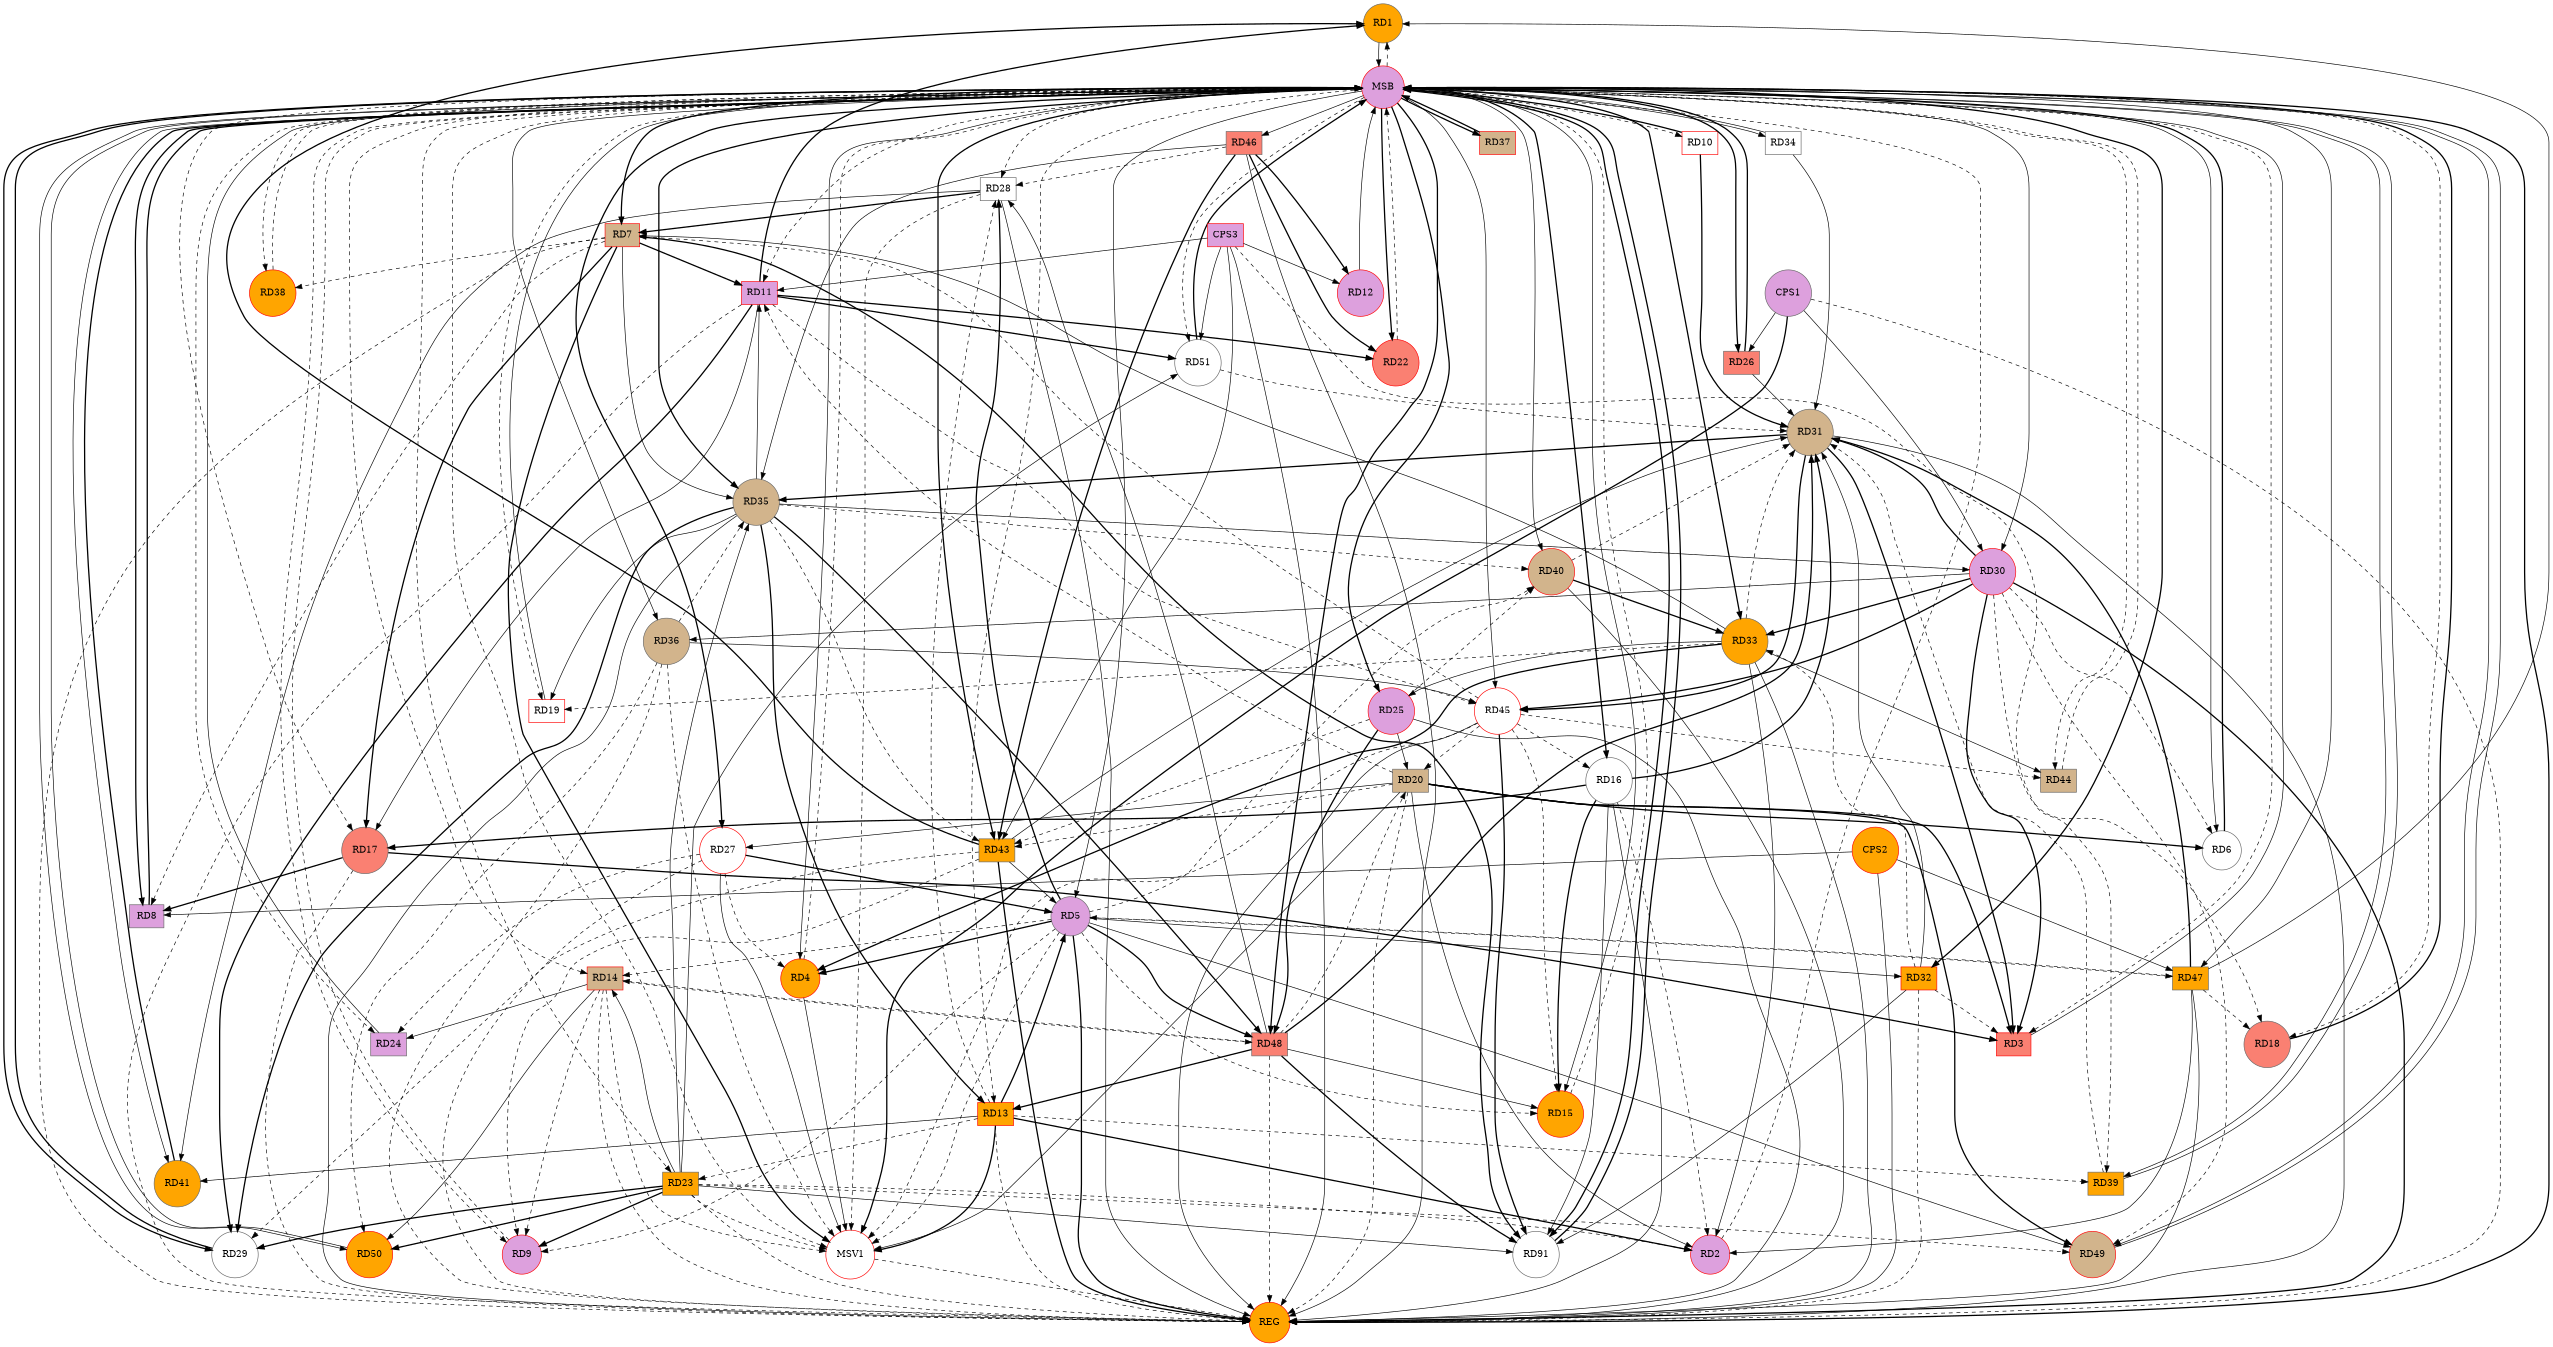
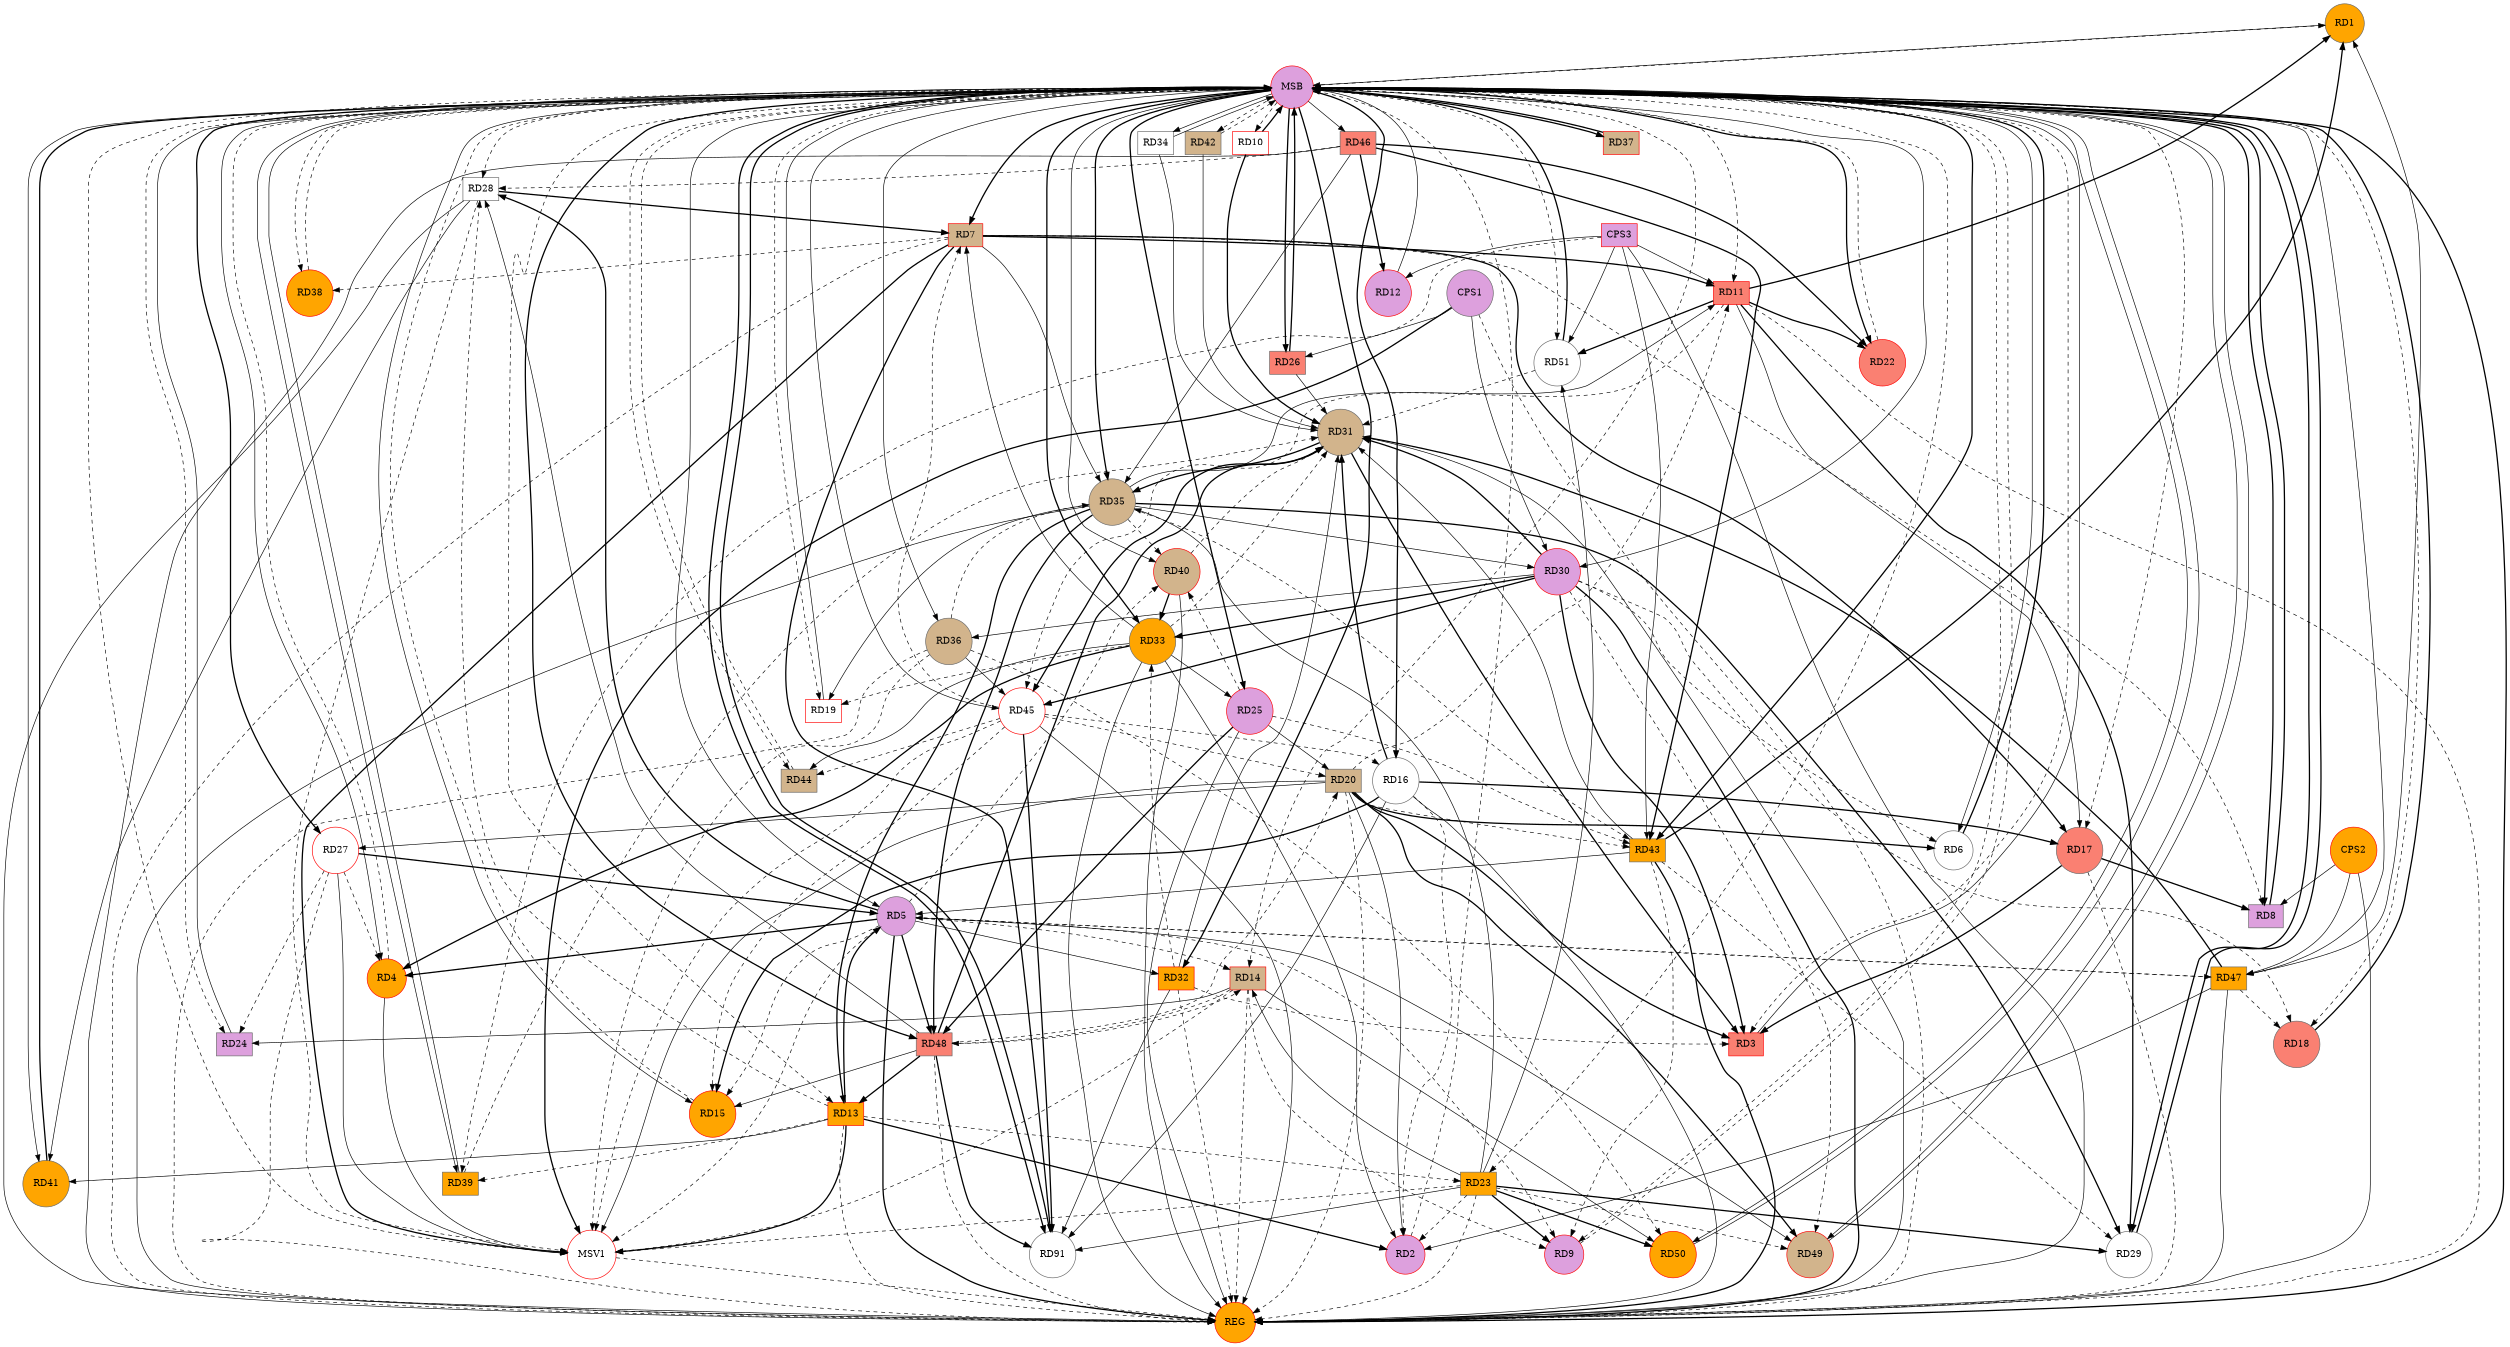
none -> (1203, 143)
(759, 293) -> (1731, 293)
